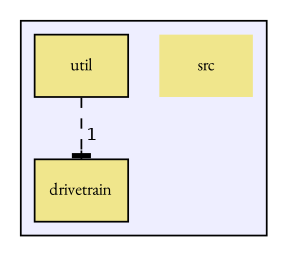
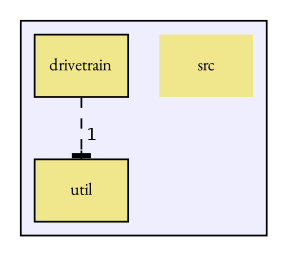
(81, 124) -> (81, 124)
